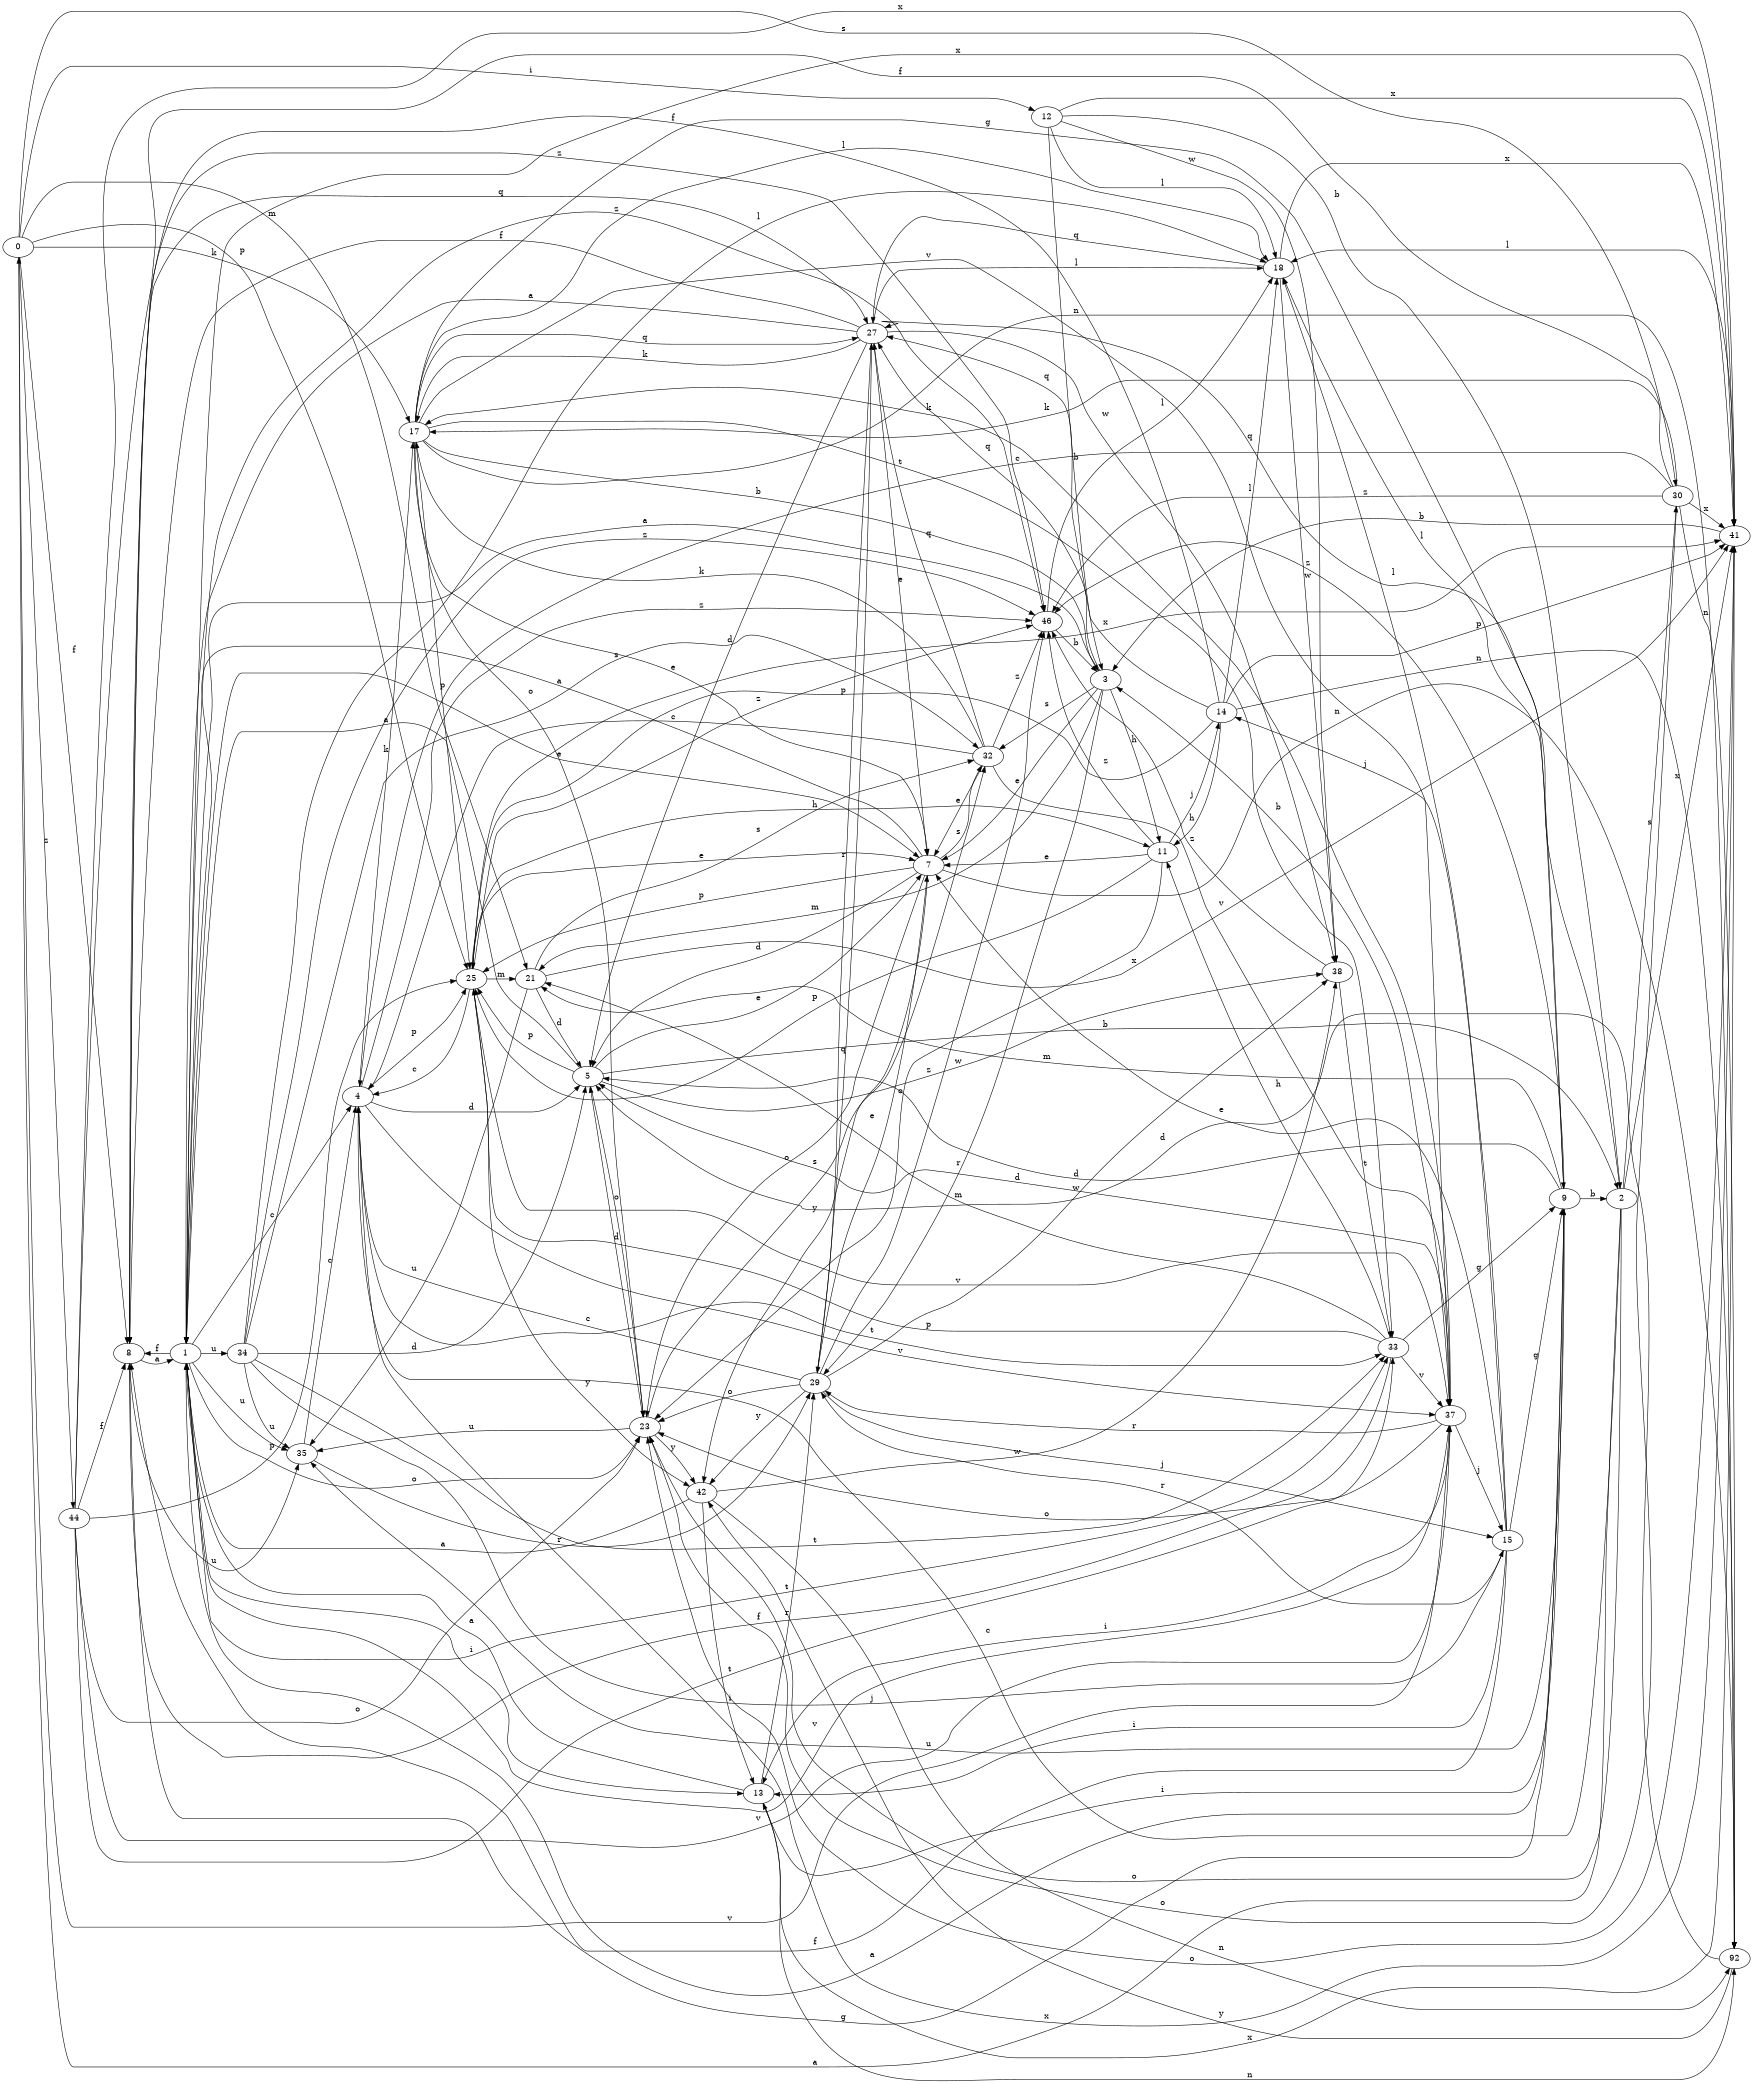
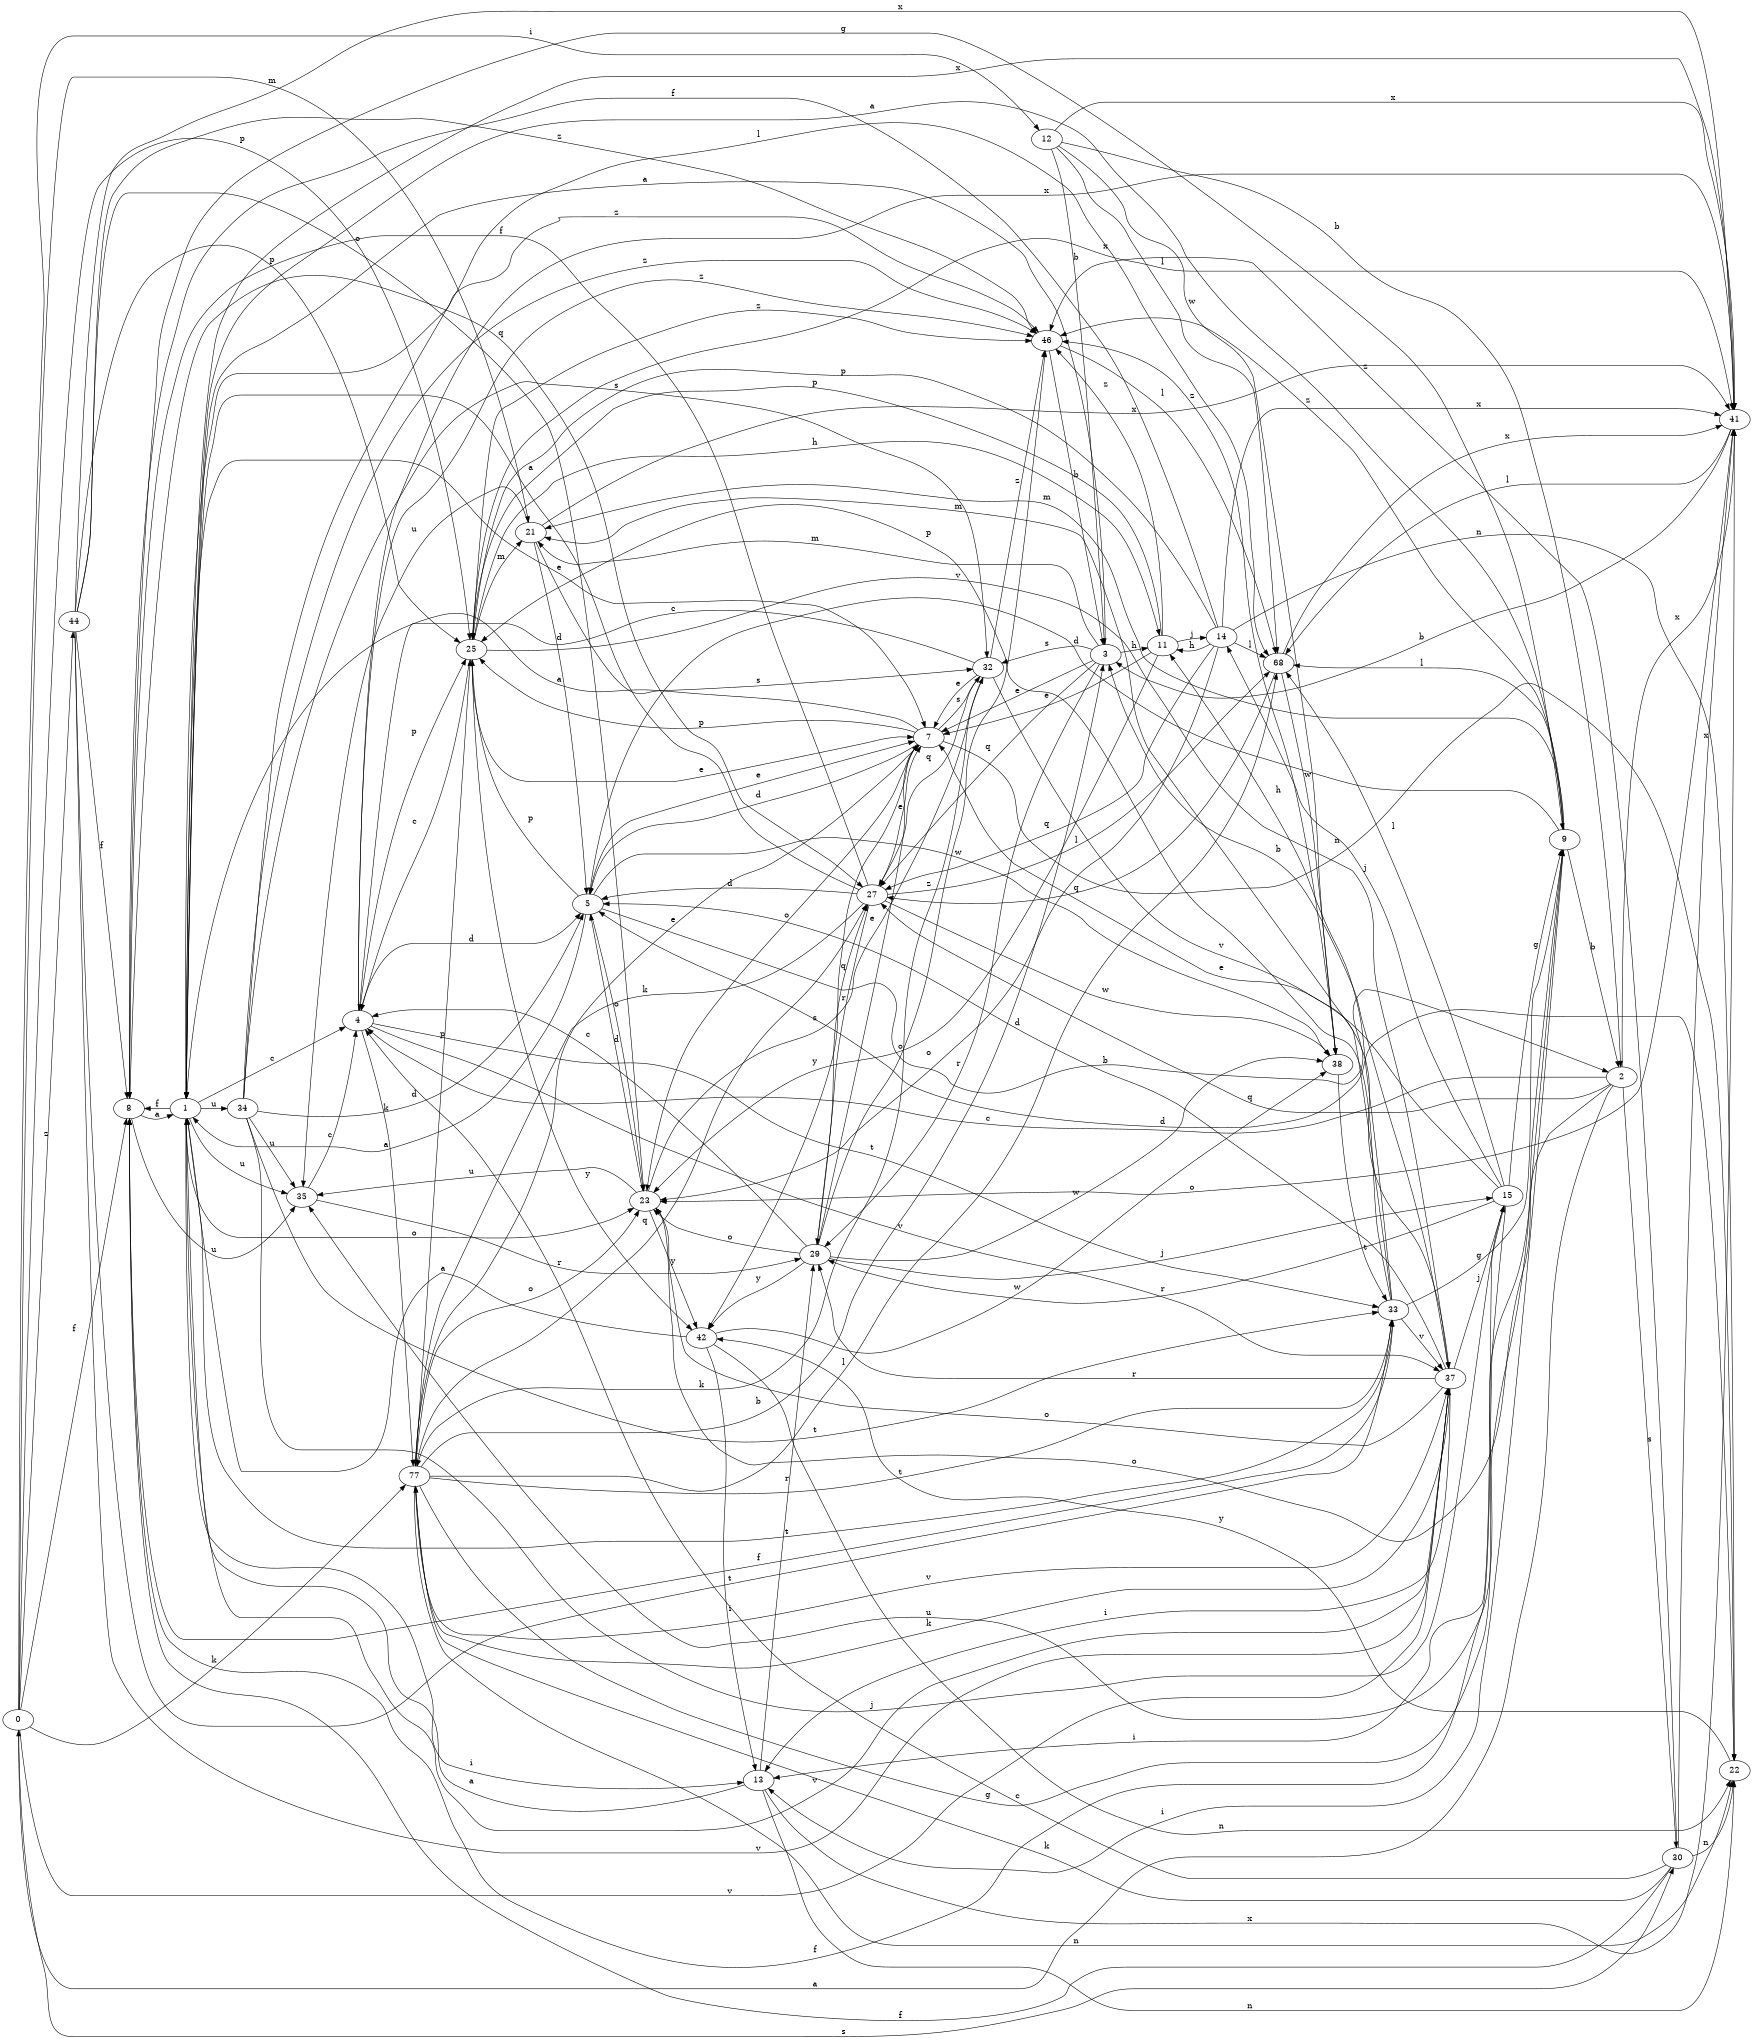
(1279, 268) -> (1279, 663)
(414, 432) -> (414, 1476)
(1479, 624) -> (1479, 404)
(1633, 1819) -> (1007, 993)
(1735, 1959) -> (1735, 1771)
